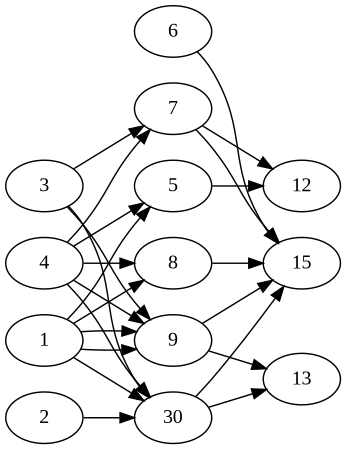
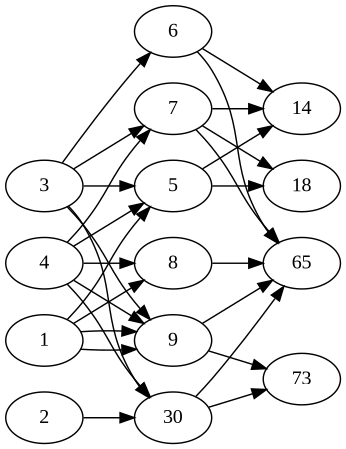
none -> (302, 109)
none -> (100, 112)
none -> (98, 186)
(302, 186) -> (302, 186)
(302, 263) -> (302, 263)
(103, 375) -> none
(302, 379) -> (302, 379)
